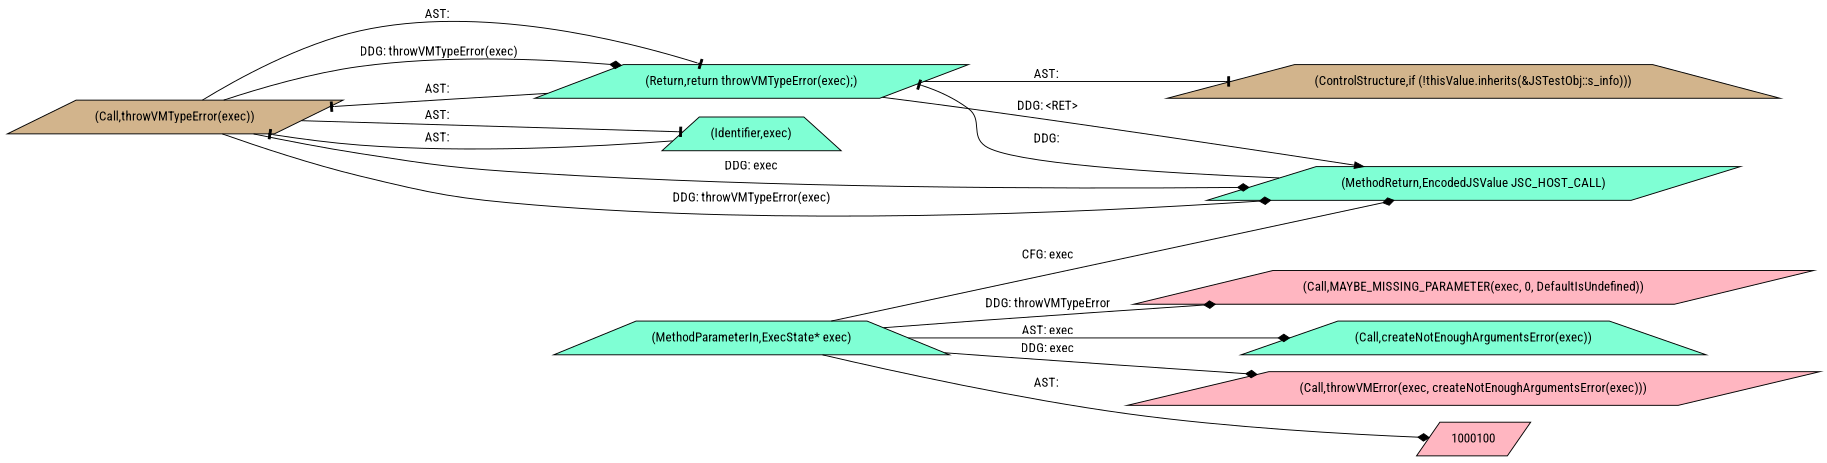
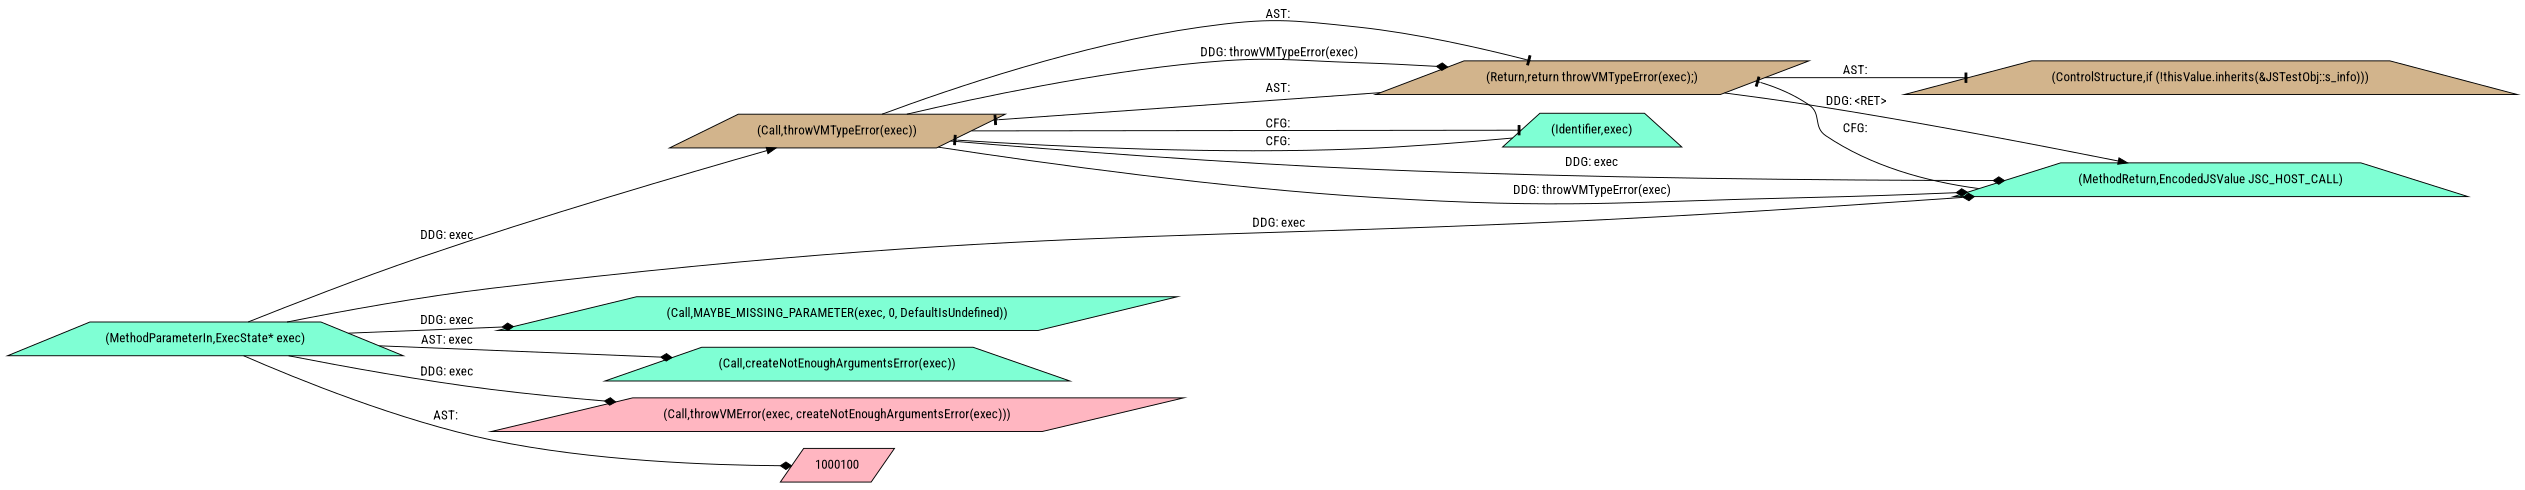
(752, 81) -> (1592, 78)
(439, 116) -> (1279, 124)
(439, 138) -> (1279, 142)
(1048, 139) -> (1857, 129)
(1474, 183) -> (2211, 180)
none -> (505, 229)
(1048, 255) -> (1279, 223)
(1474, 287) -> (837, 314)
(1048, 304) -> (447, 321)
